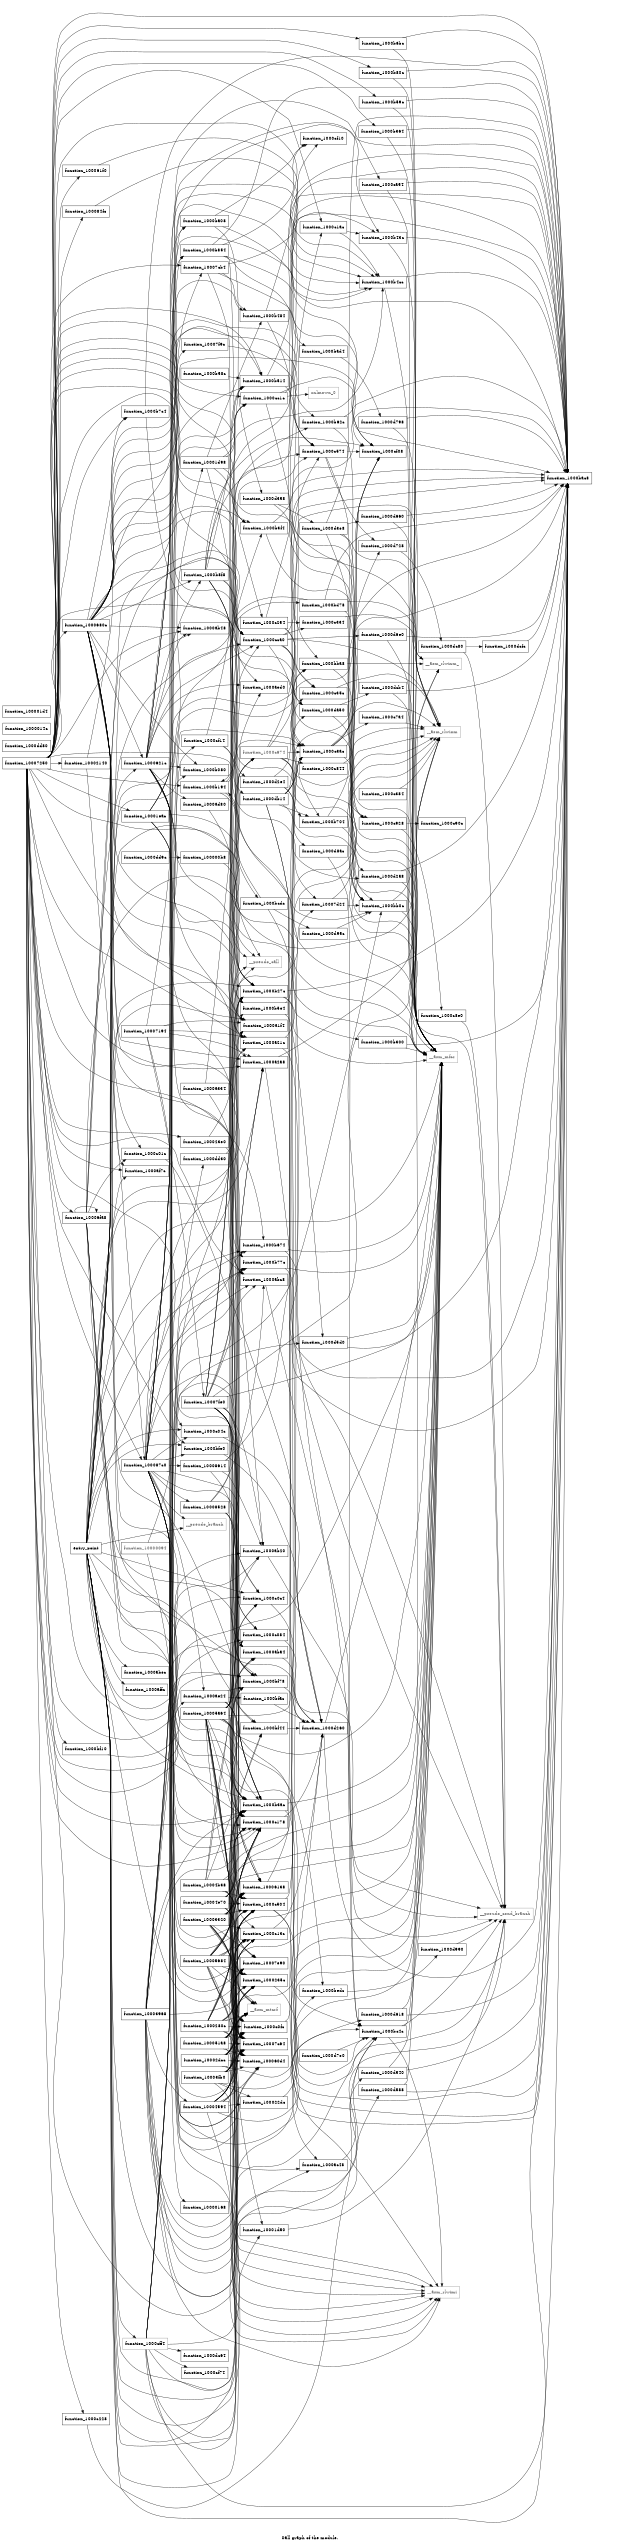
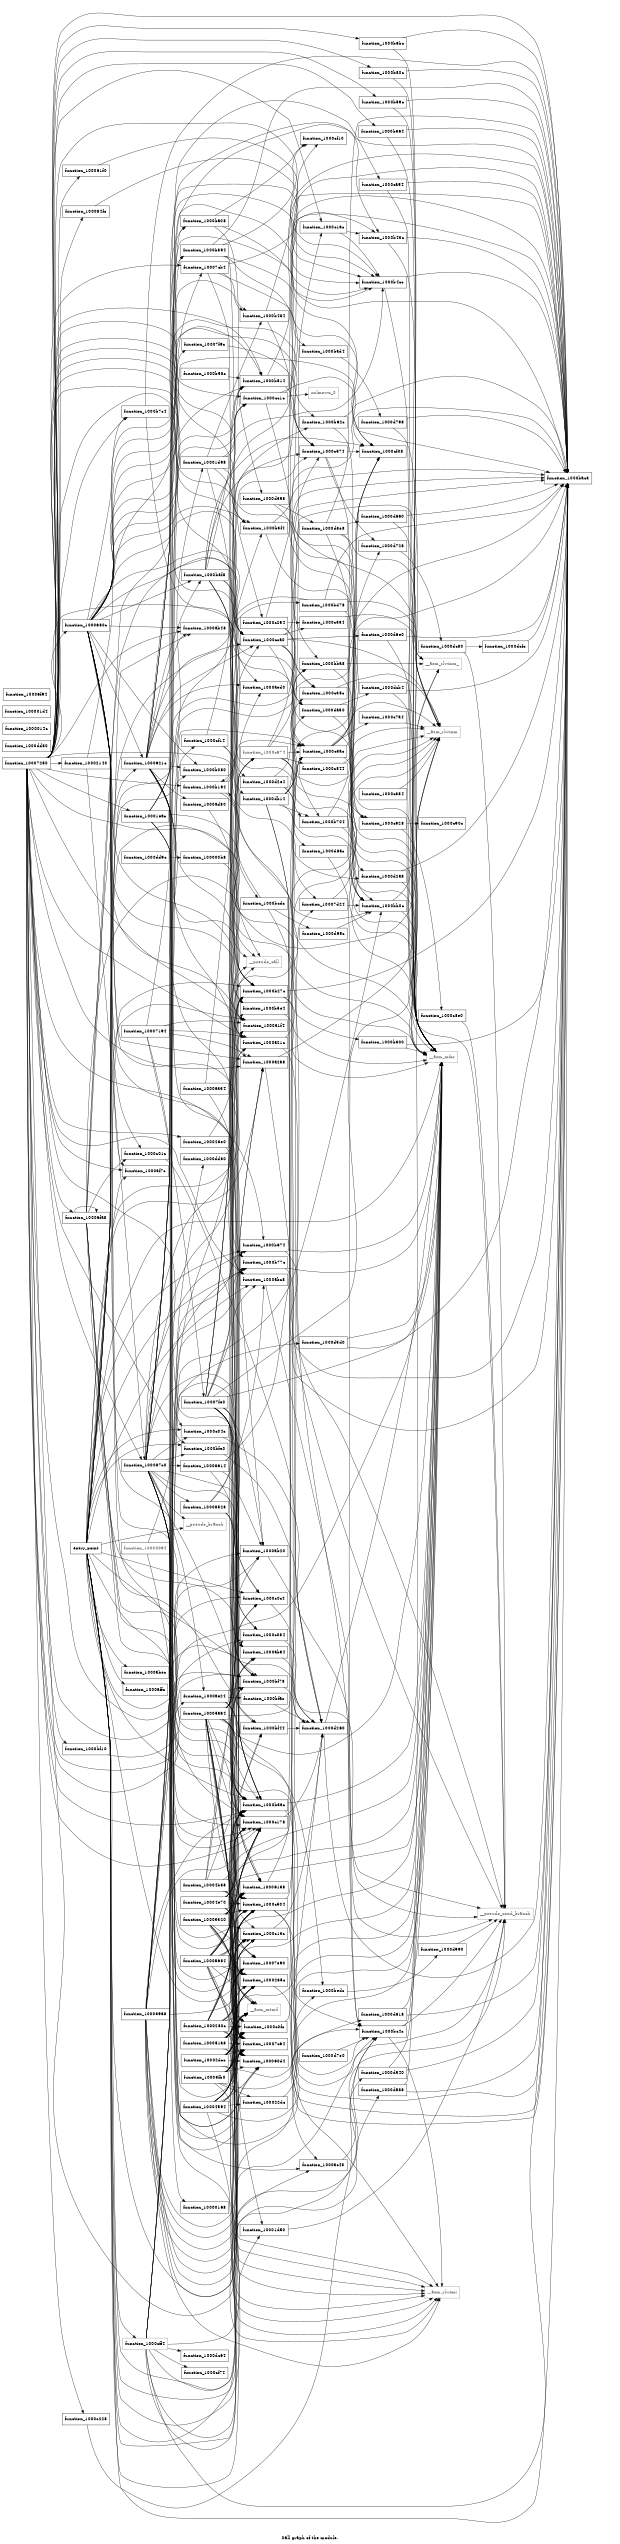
none -> (27, 694)
(309, 1173) -> (335, 1076)
(233, 1970) -> none
(159, 2063) -> (189, 2280)
